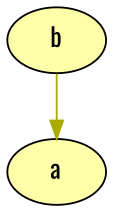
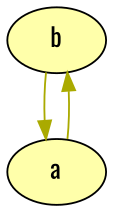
none -> (69, 115)
